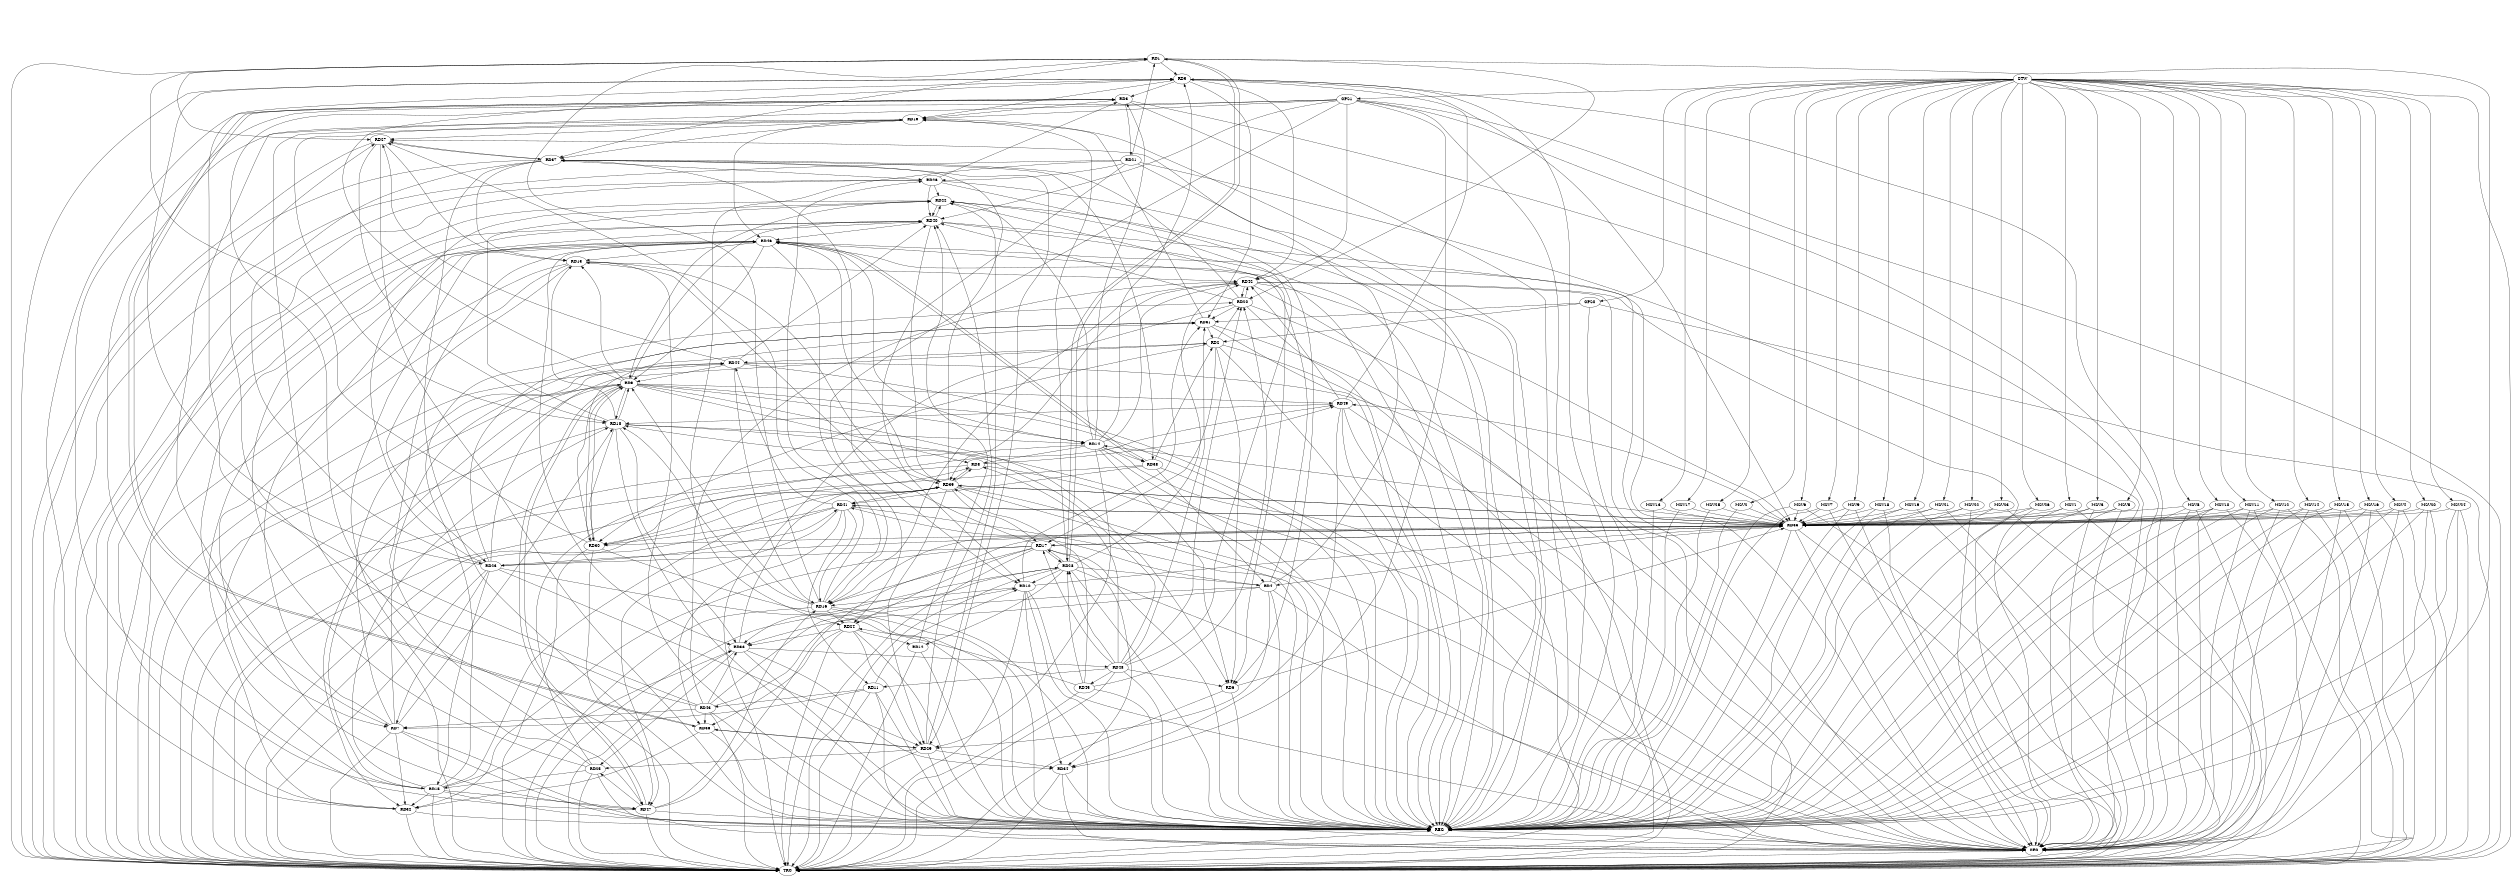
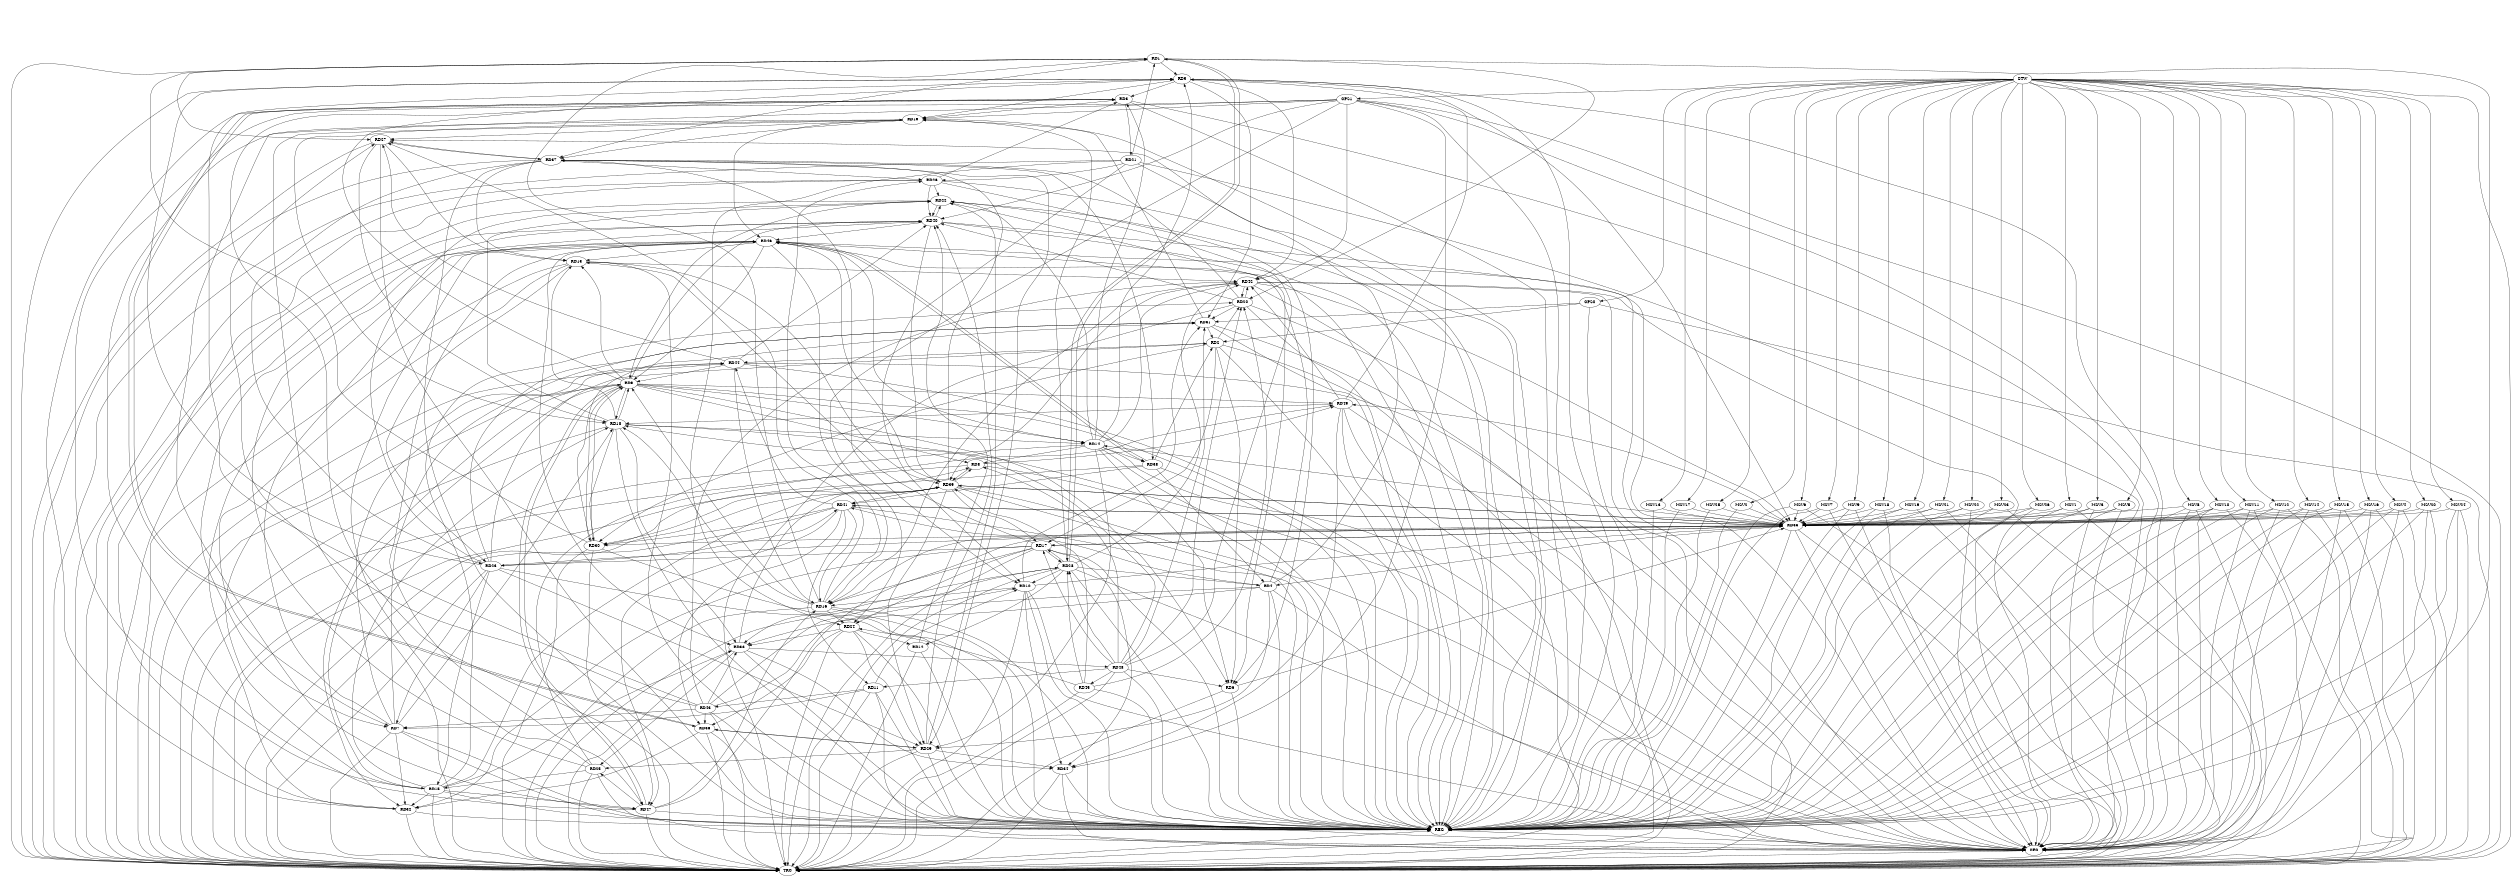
none -> (723, 812)
